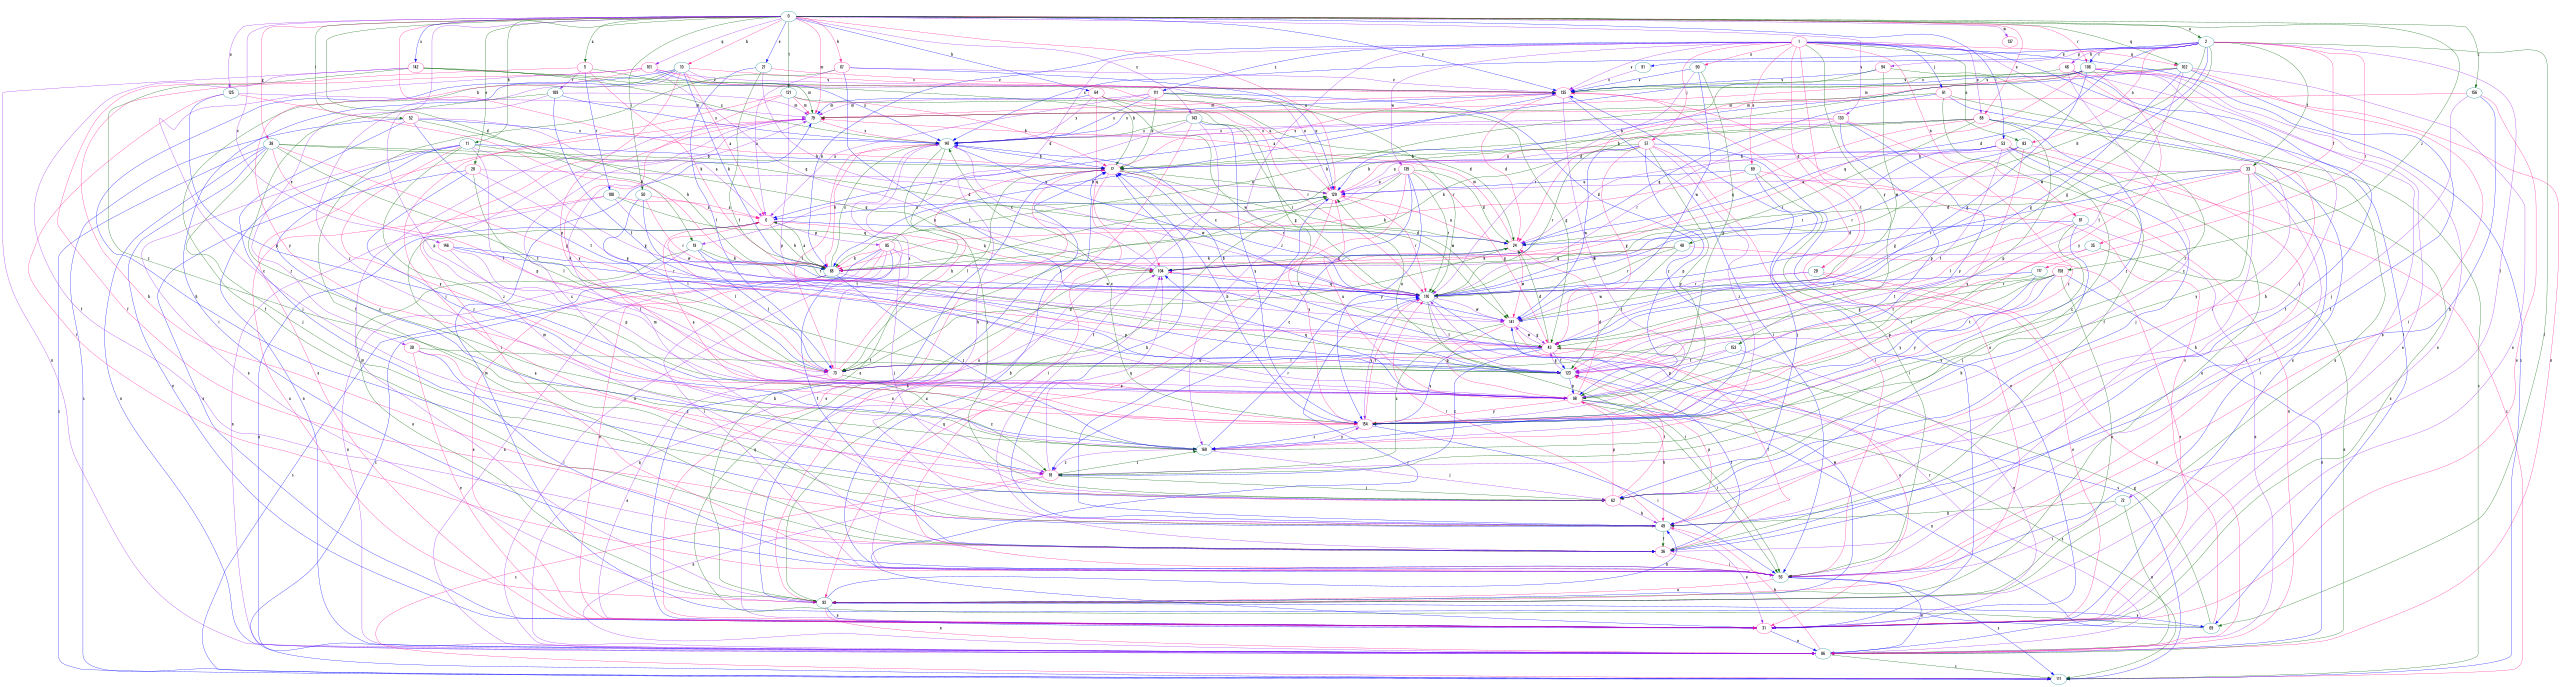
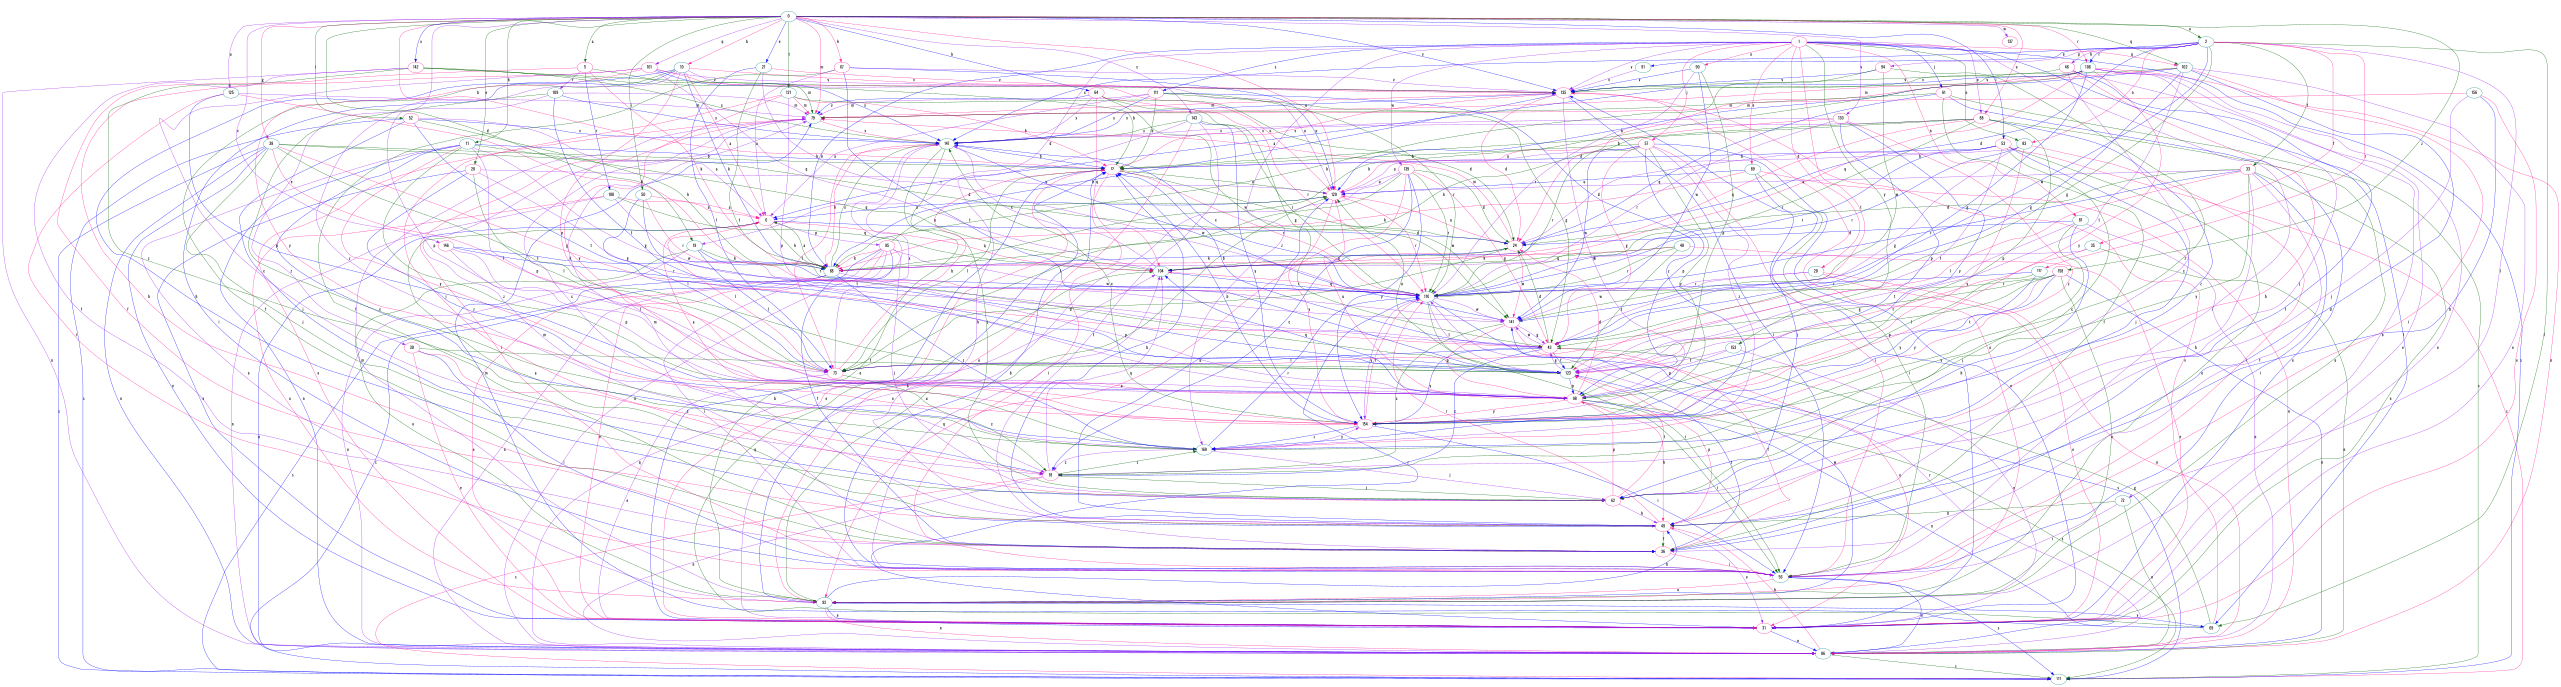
(2051, 21) -> none
(832, 106) -> (832, 106)
(1978, 173) -> none
(2331, 310) -> (2331, 310)
(1903, 359) -> (1905, 396)
(1663, 526) -> (1663, 526)
